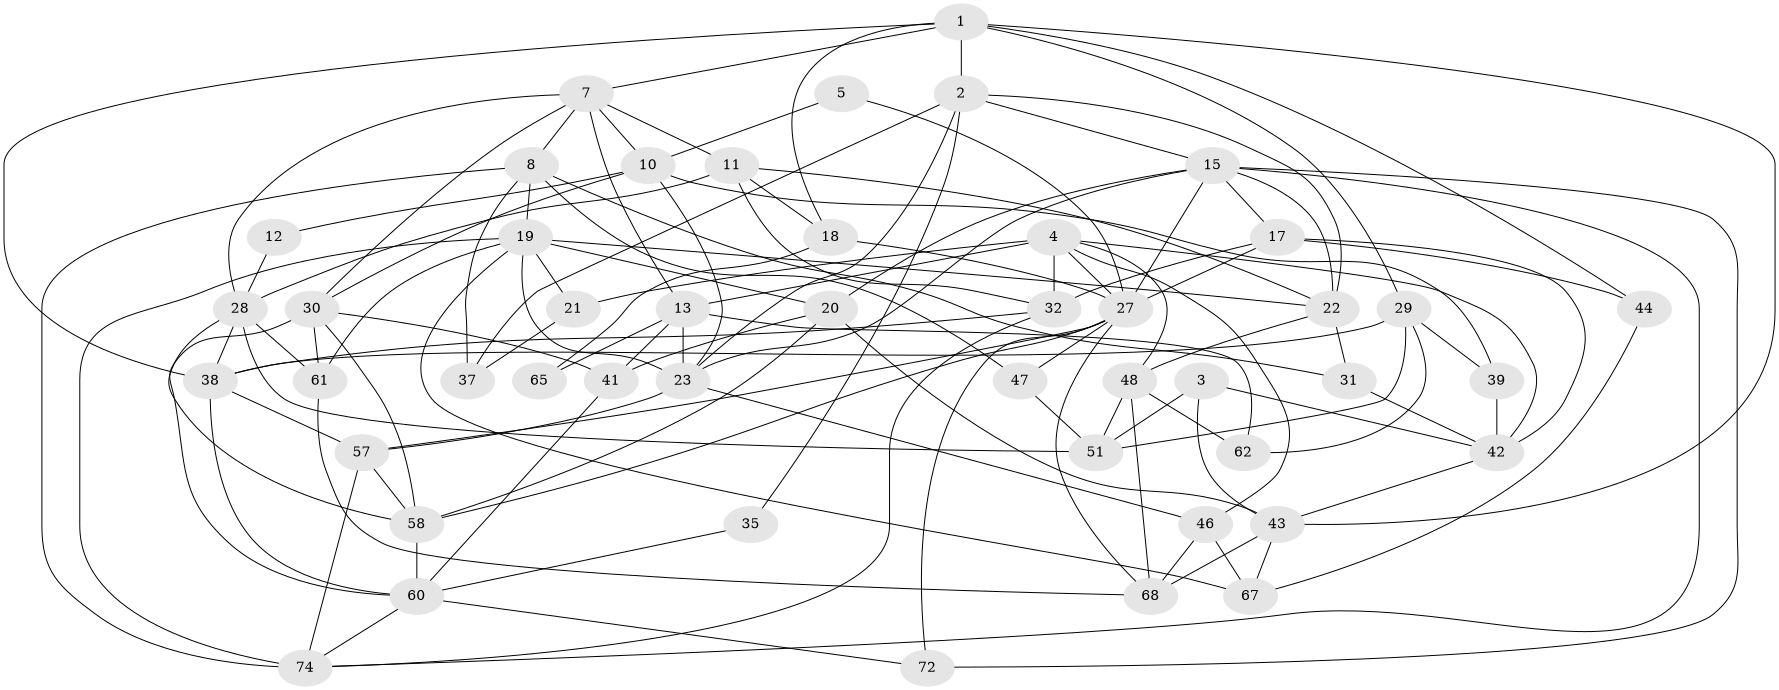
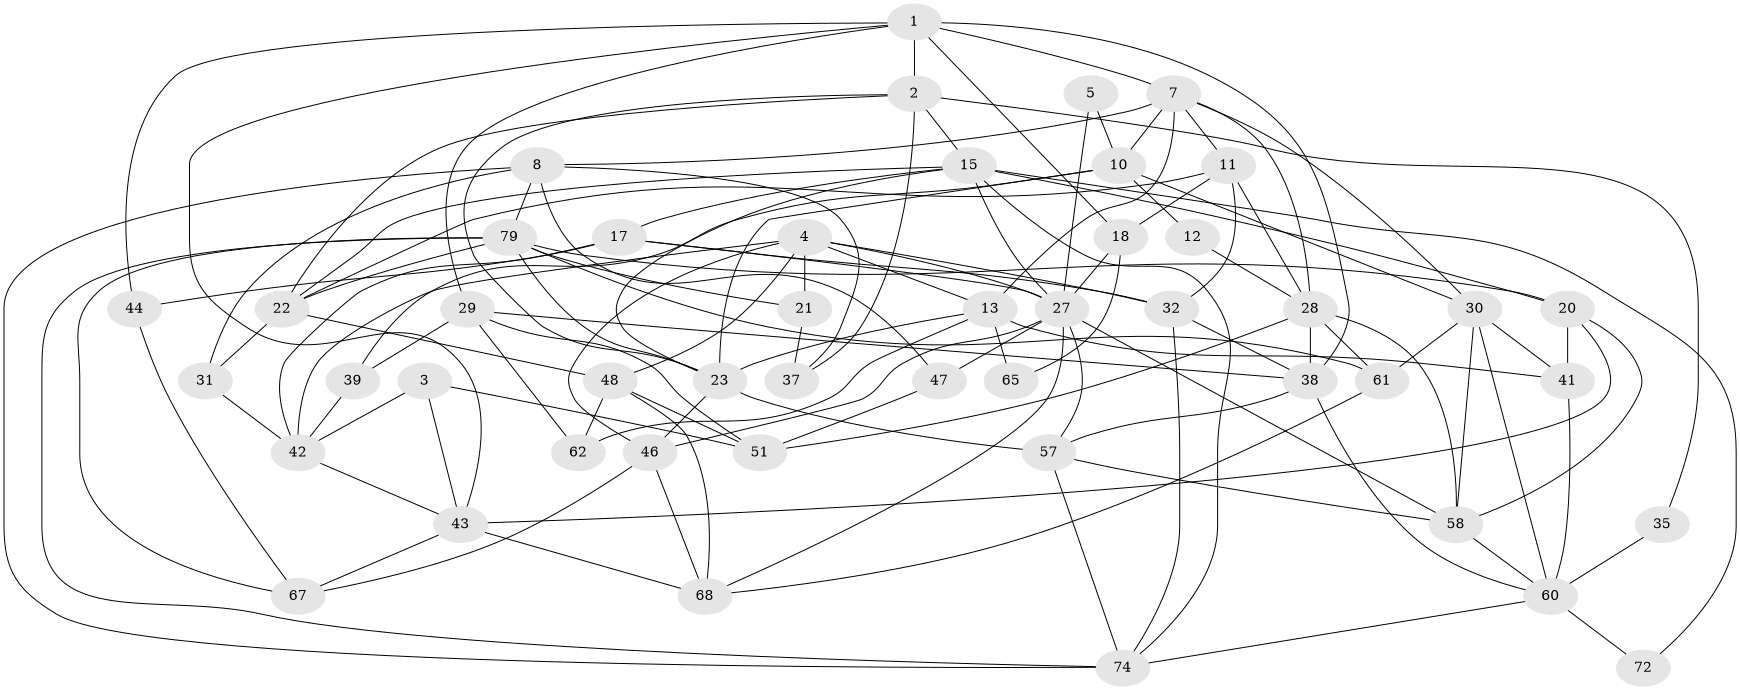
(526, 237) -> (510, 237)
(943, 437) -> (865, 397)
